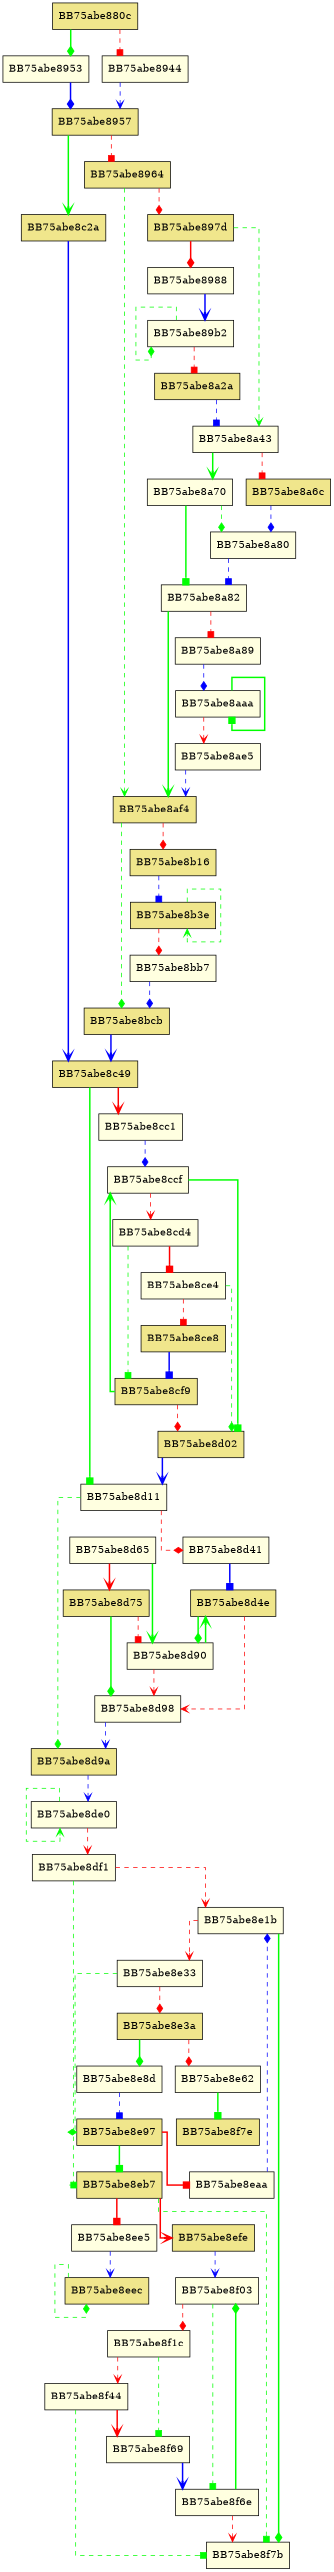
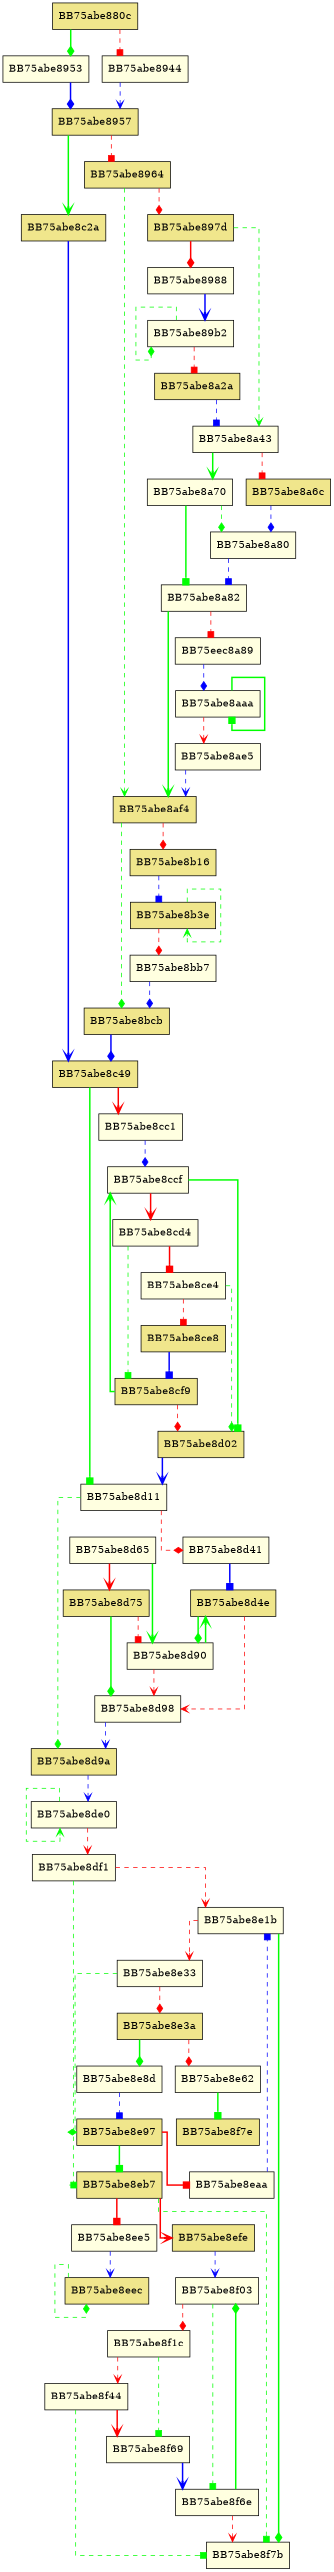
(218, 651) -> (218, 651)
(111, 1044) -> (111, 1044)
(151, 1203) -> (151, 1203)
(267, 2057) -> (267, 2057)
